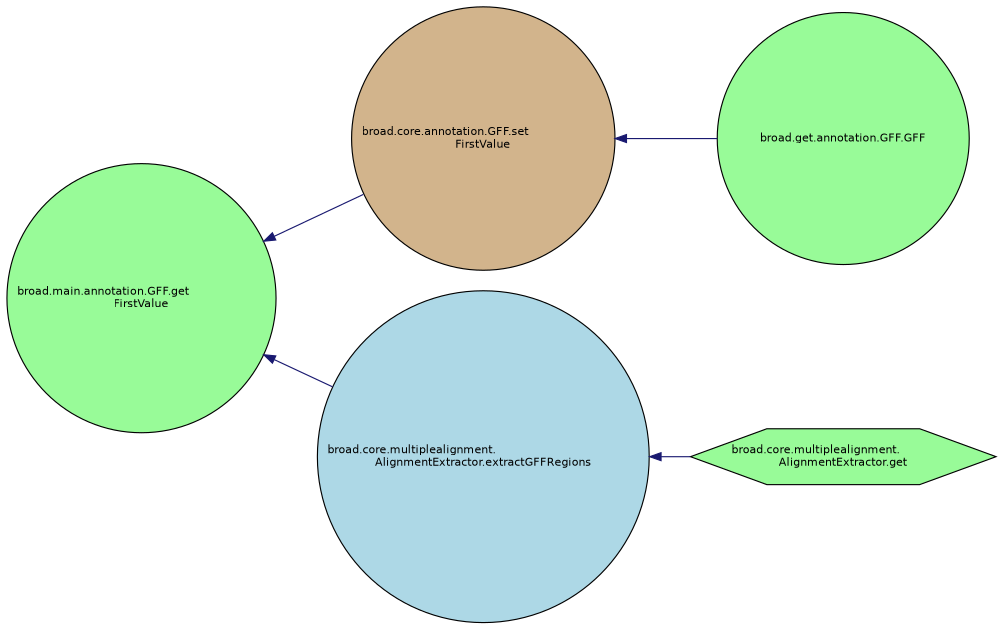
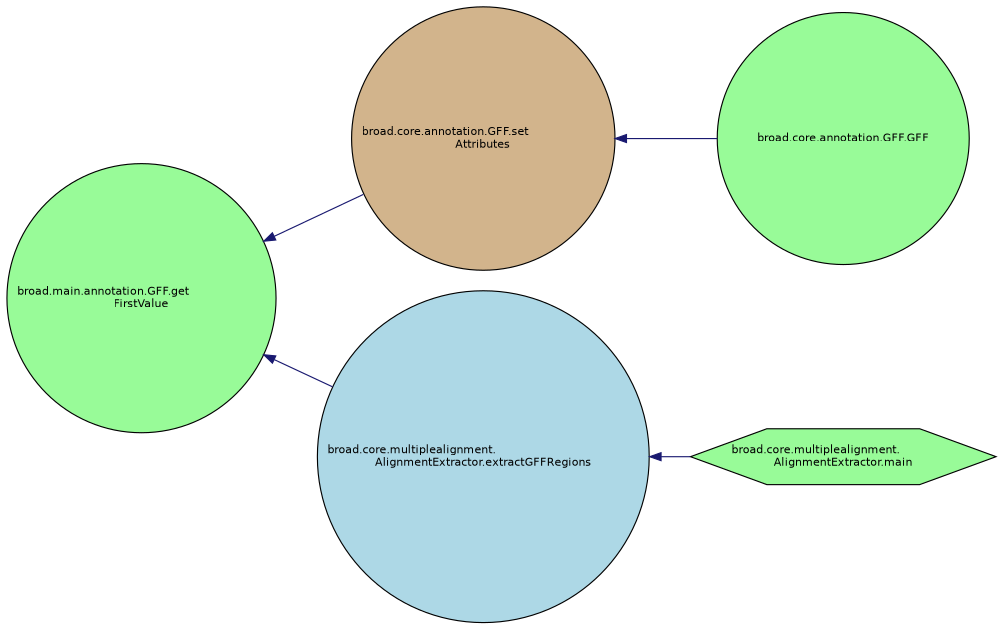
(483, 139) -> (483, 139)
(843, 139) -> (843, 139)
(843, 457) -> (843, 457)
